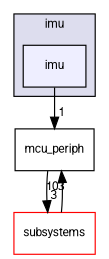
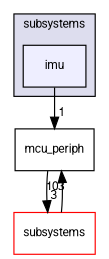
(55, 25) -> (55, 25)
